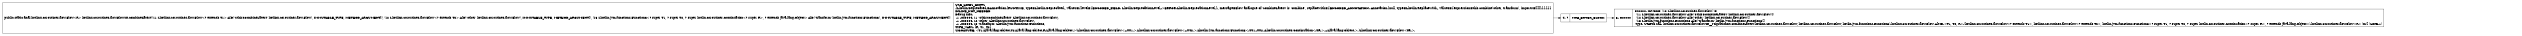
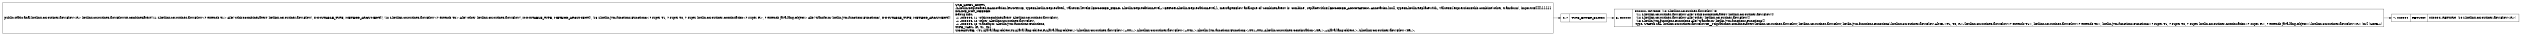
(1588, 18) -> (1588, 18)
none -> (2455, 18)
